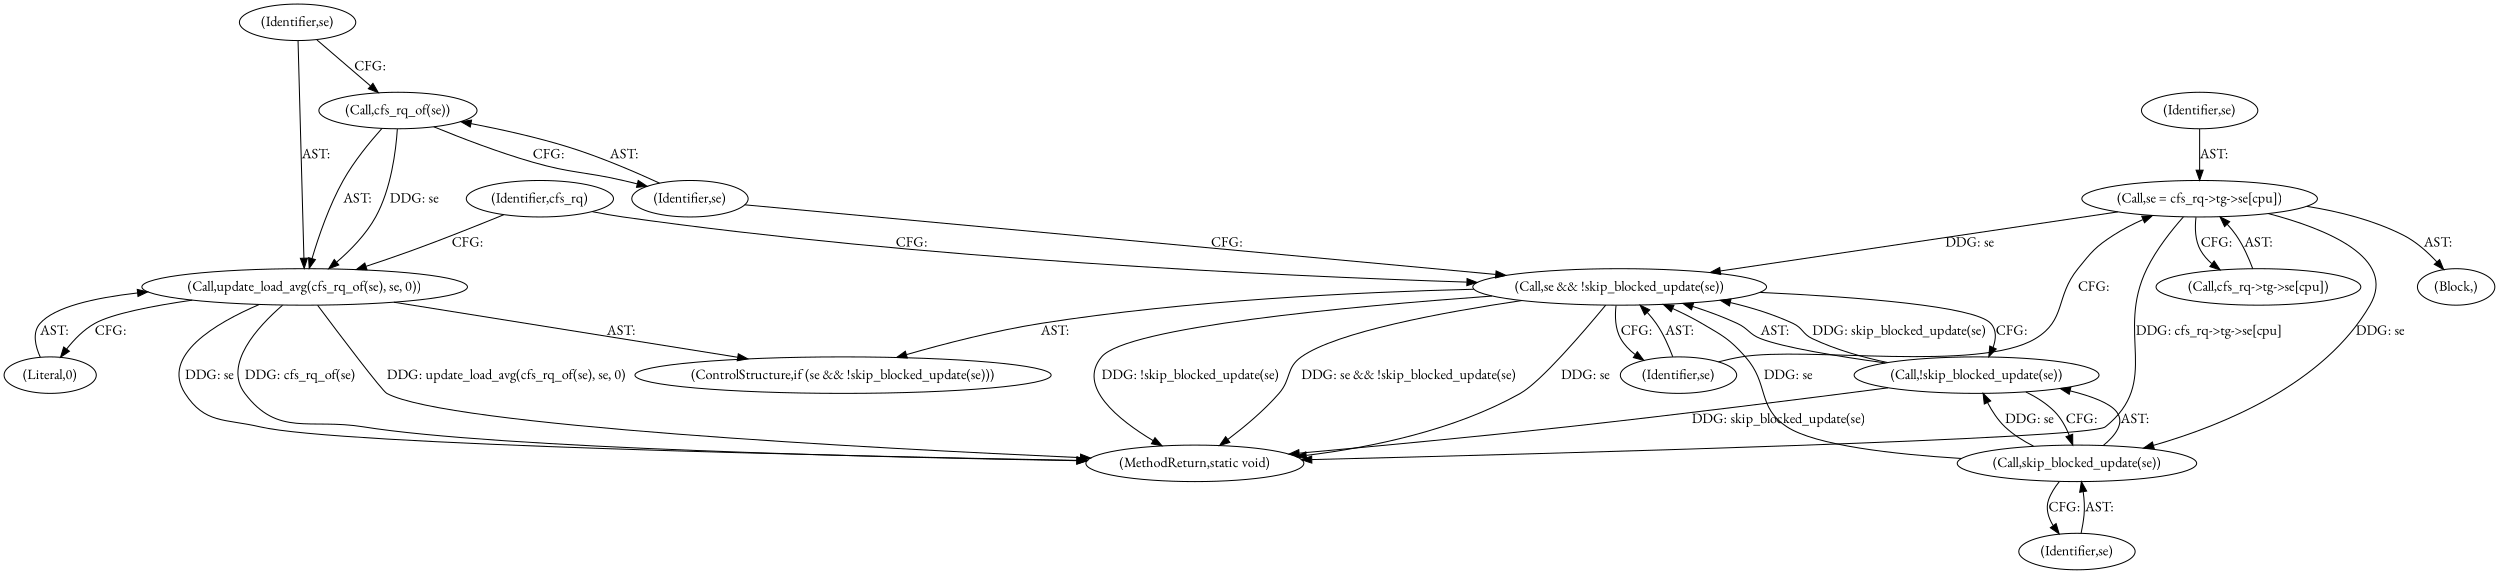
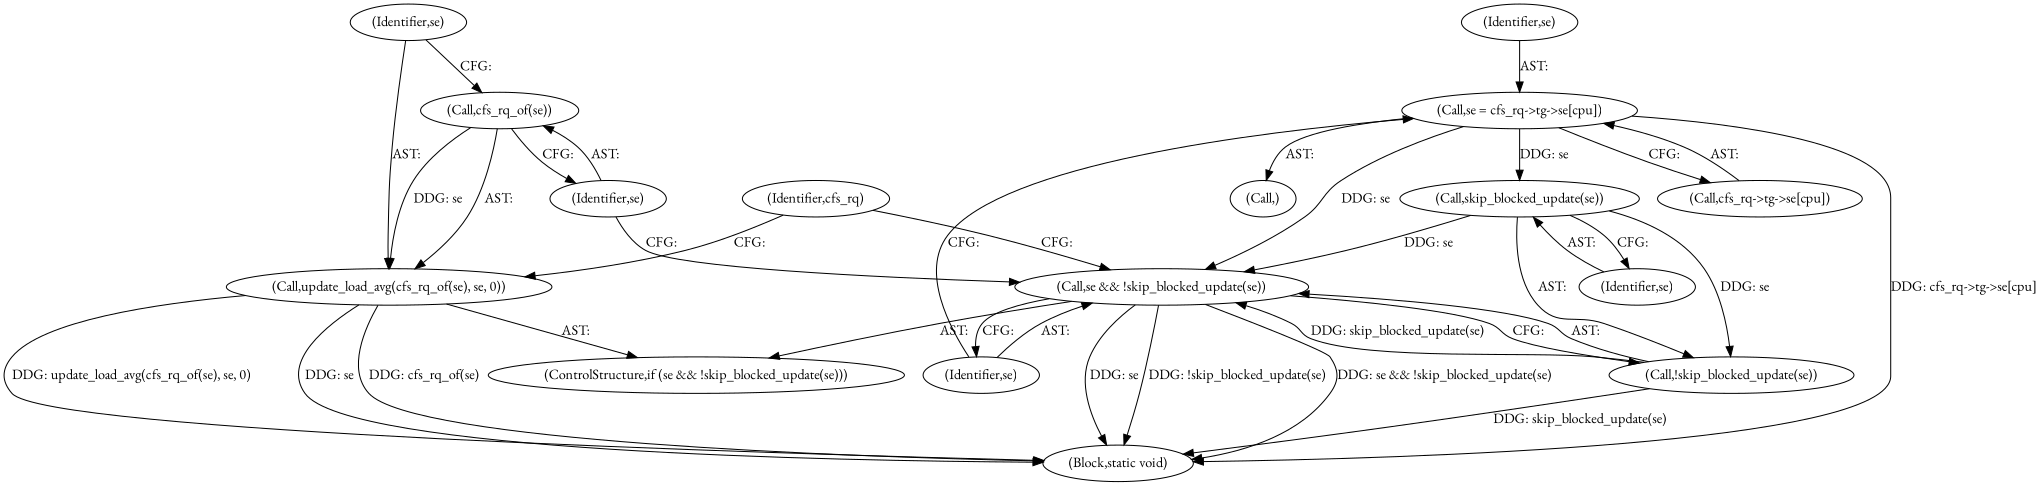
(2456, 287) -> (1263, 199)
(50, 375) -> none
(2052, 409) -> none
(1195, 463) -> (1118, 463)
